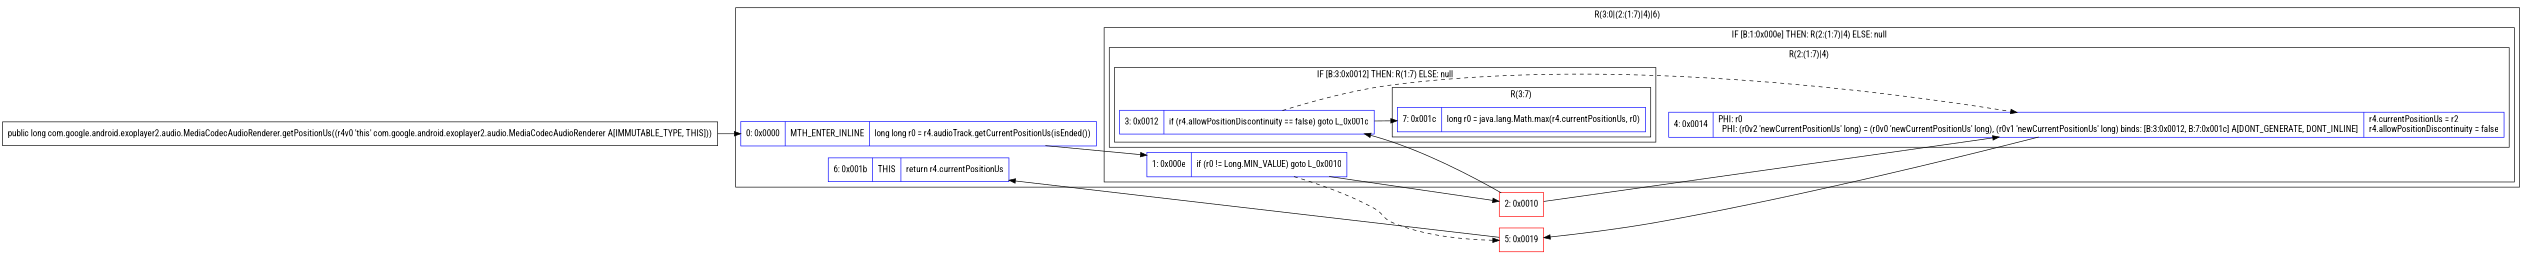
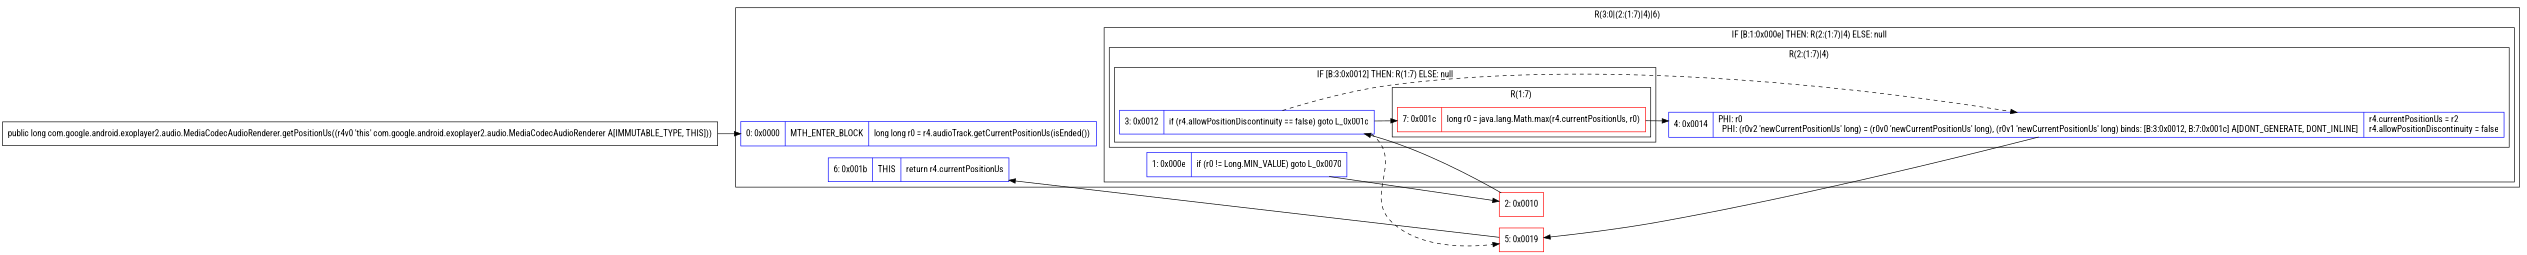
(1521, 95) -> (1521, 95)
(1521, 120) -> (1521, 120)
(827, 133) -> (827, 133)
(1093, 150) -> none
(1269, 164) -> (1269, 164)
(1768, 170) -> (1654, 121)
(1385, 218) -> (1389, 218)
